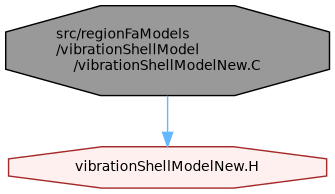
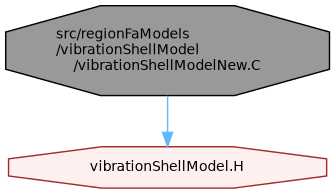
(168, 167) -> (168, 167)
